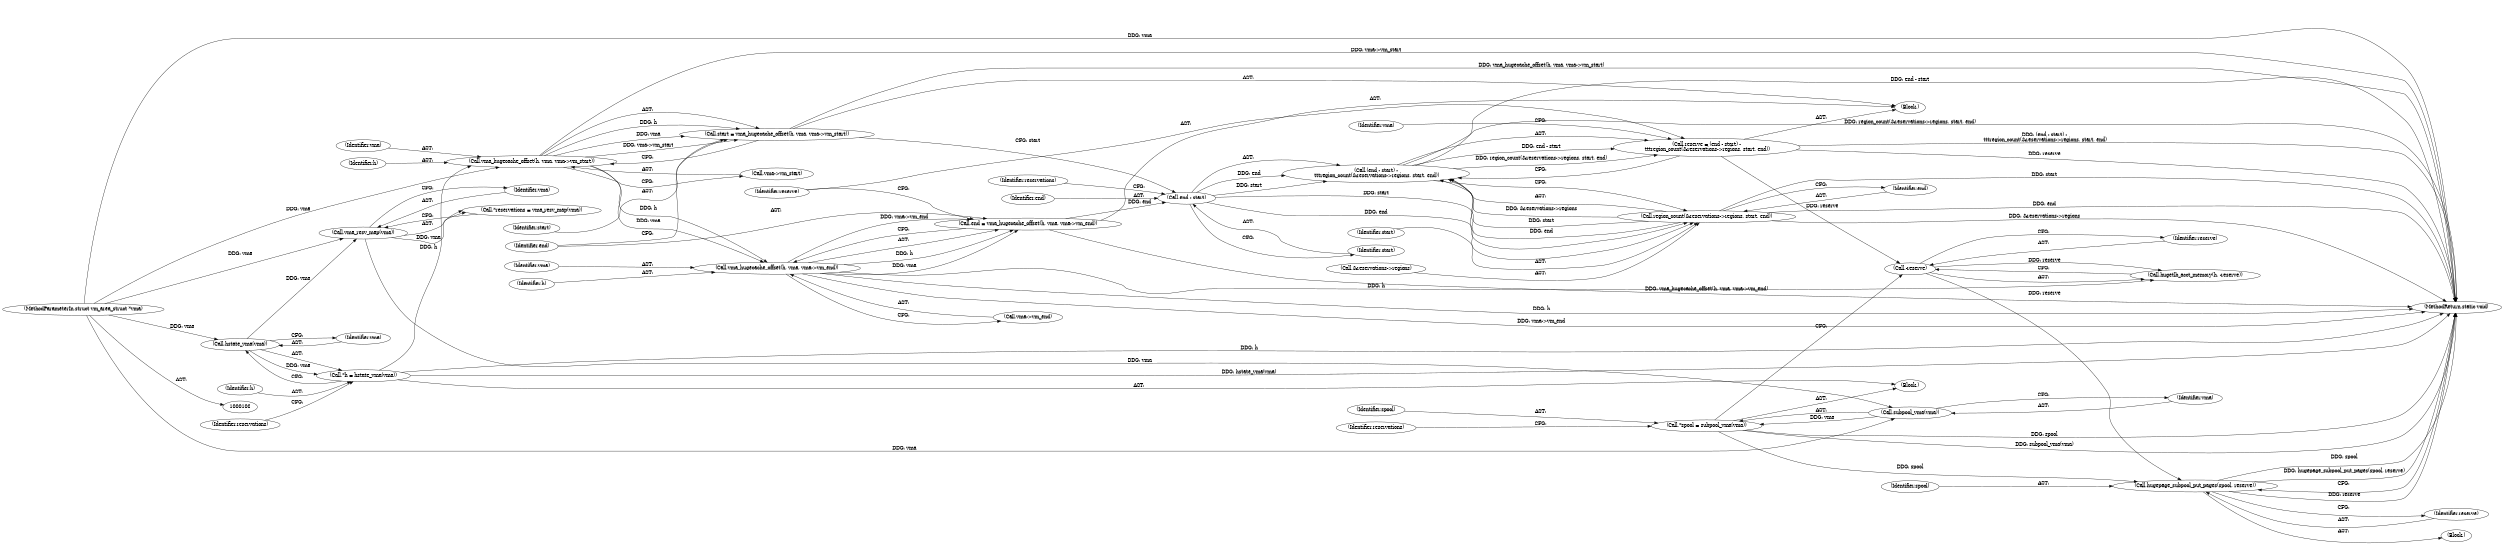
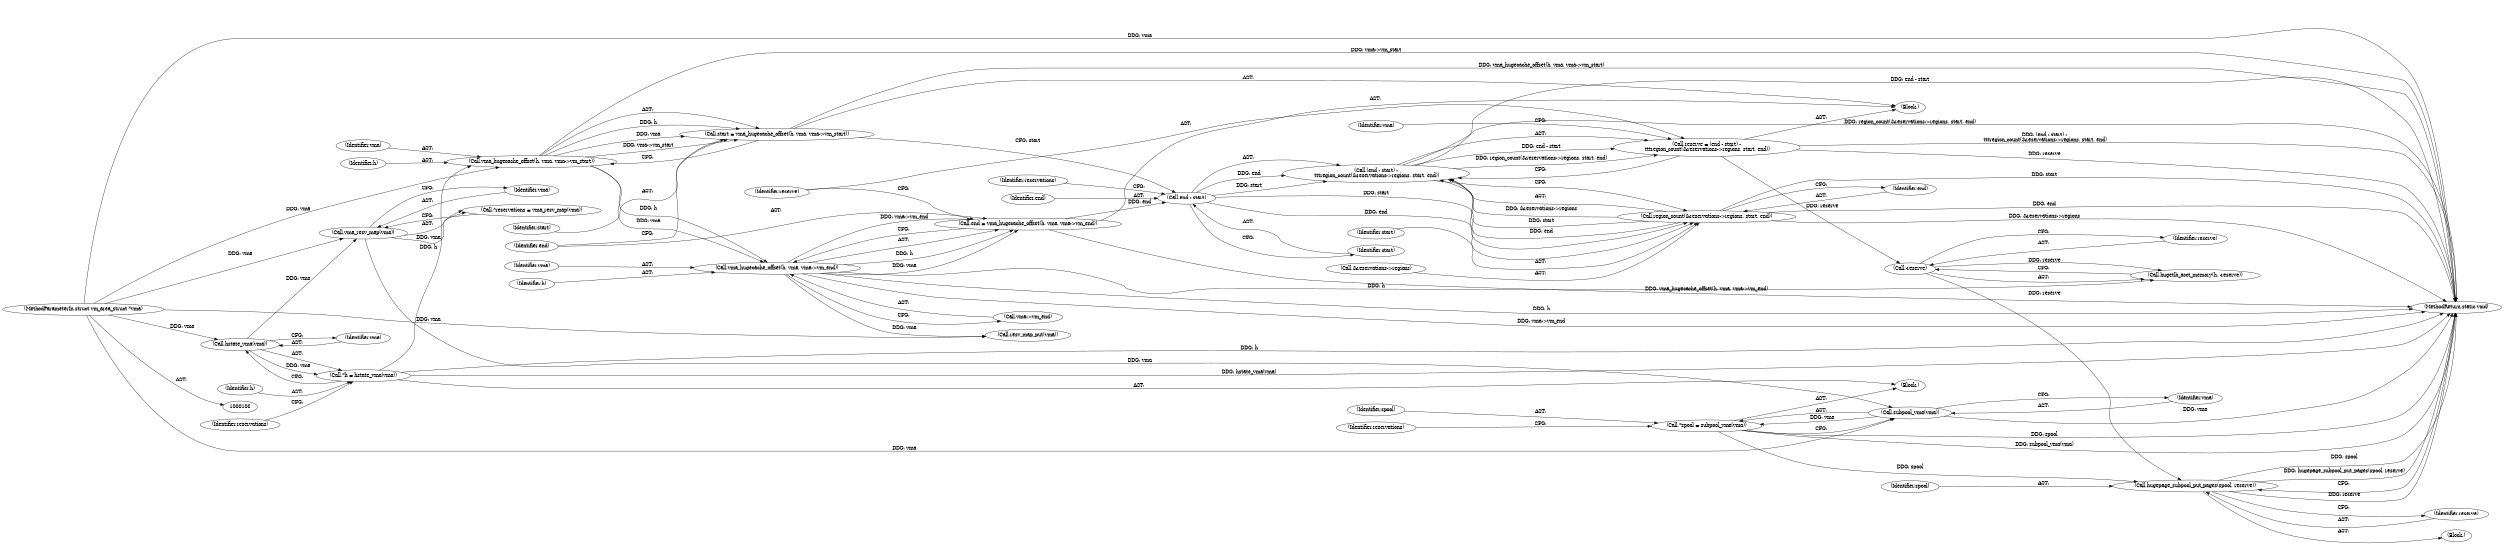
(777, 174) -> none
none -> (1028, 335)
(1803, 352) -> (1817, 433)
none -> (2215, 419)
